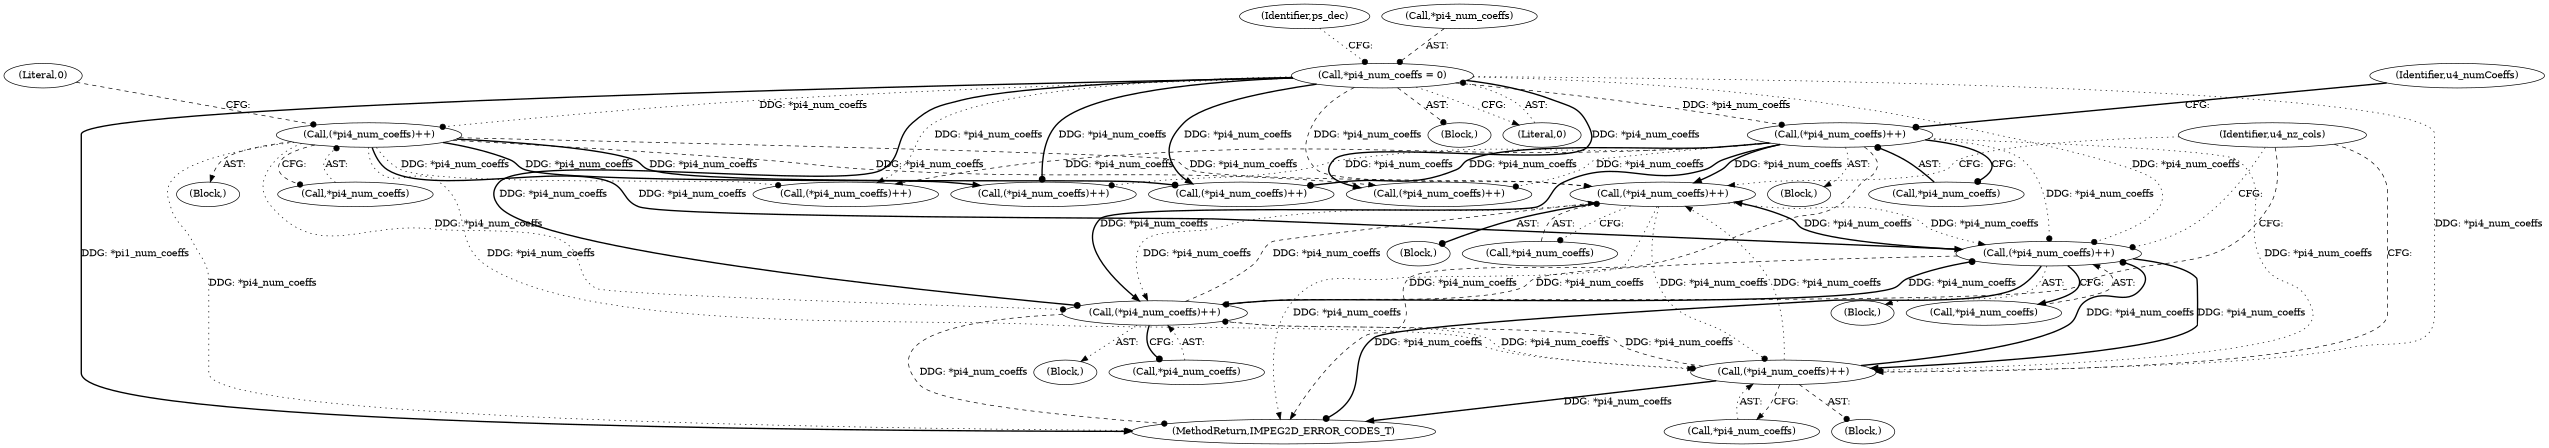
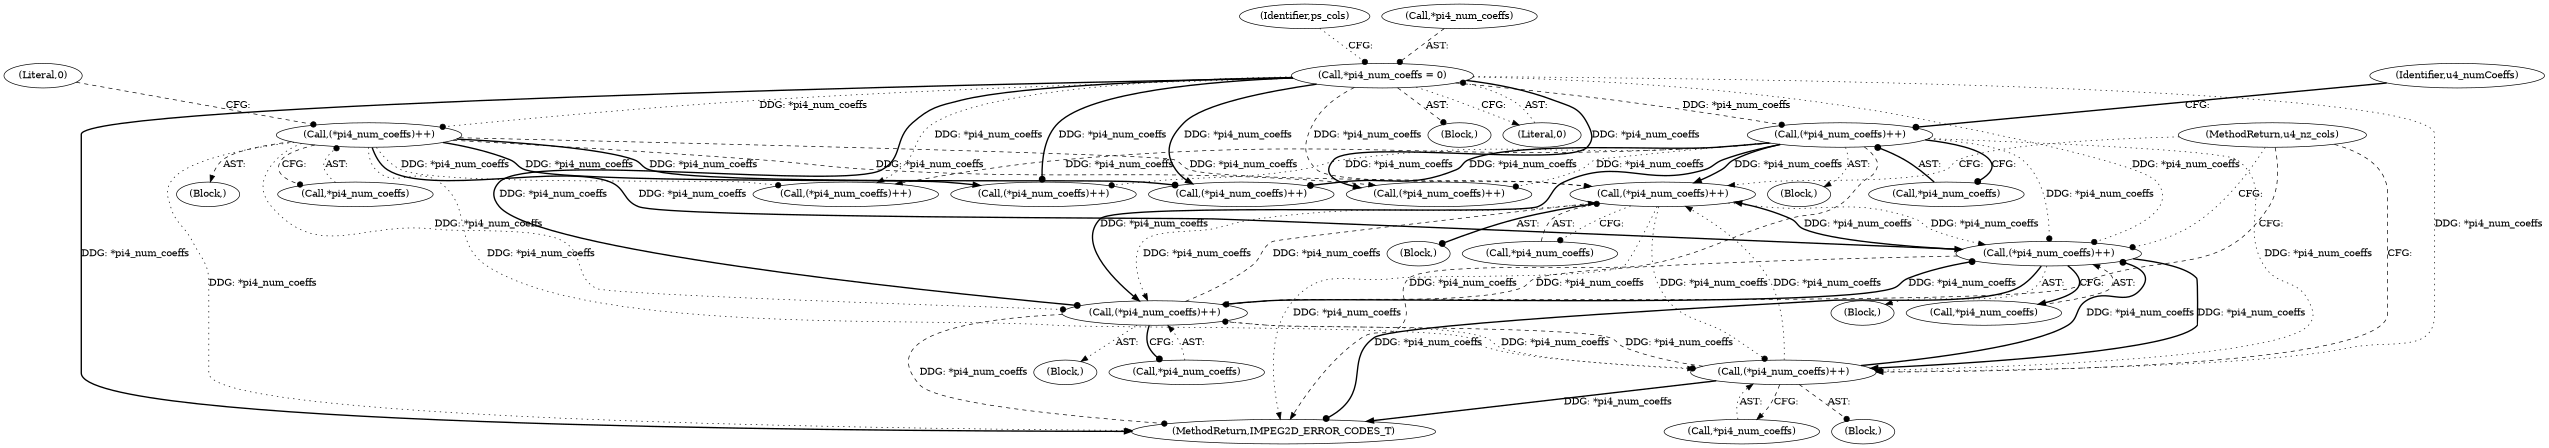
(1305, 16) -> (1305, 16)
(2272, 135) -> (2272, 135)
(135, 254) -> (135, 254)
